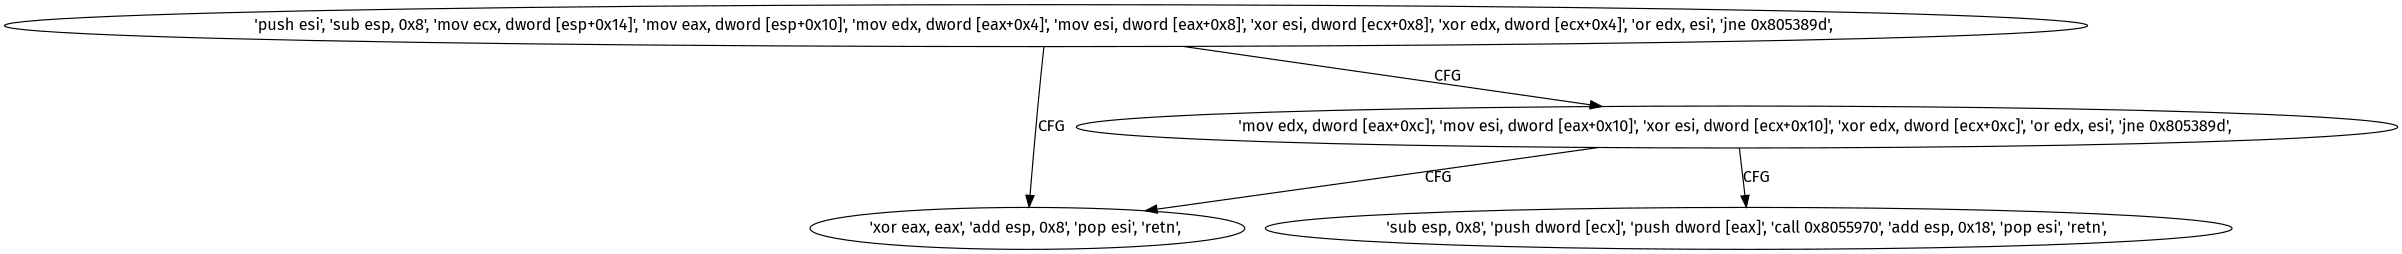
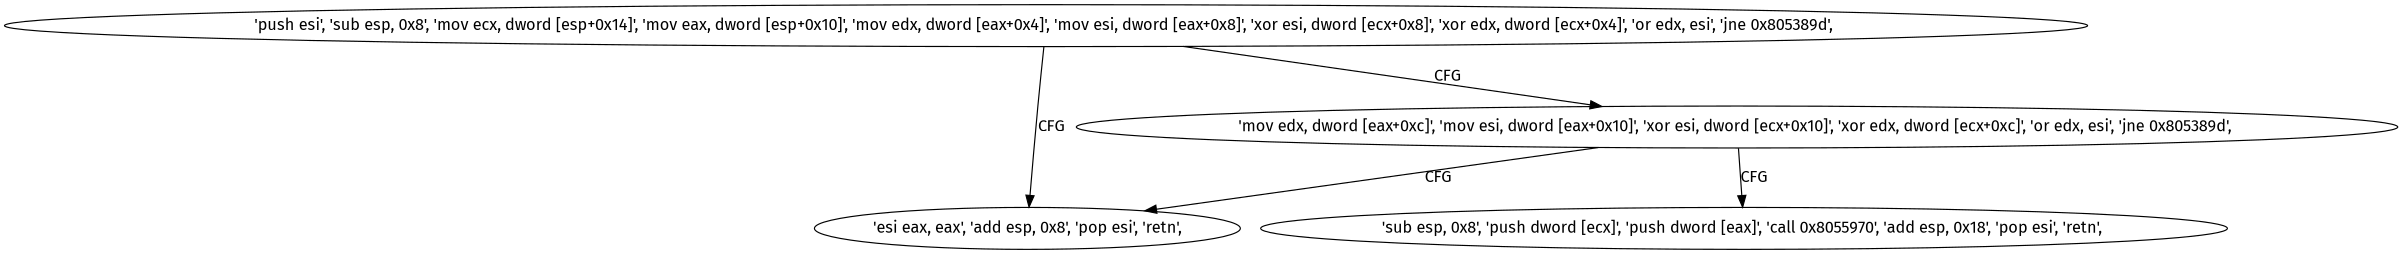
(1027, 228) -> (1027, 228)
